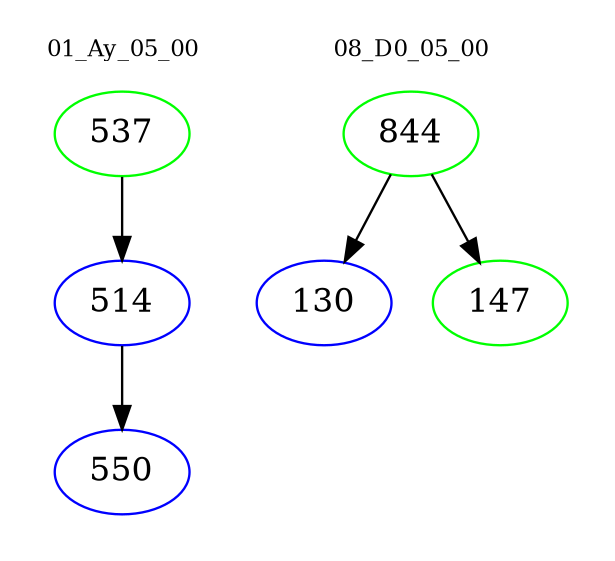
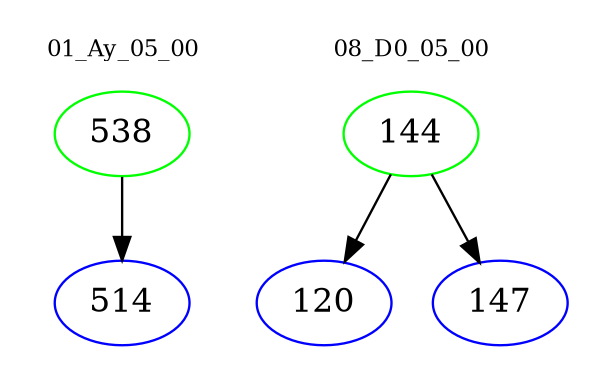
(122, 134) -> (122, 134)
(411, 134) -> (411, 134)
(324, 303) -> (324, 303)
(500, 303) -> (500, 303)
(122, 472) -> none
